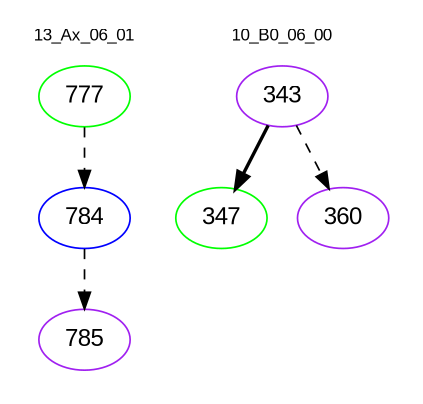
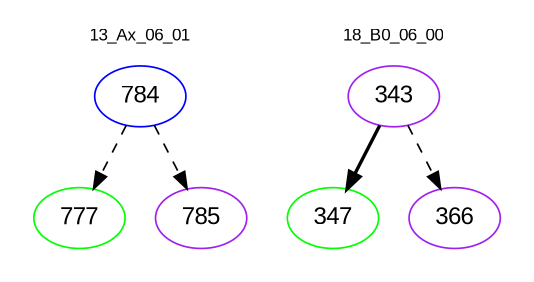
(282, 36) -> (394, 36)
(85, 149) -> (114, 150)
(343, 218) -> (455, 218)
